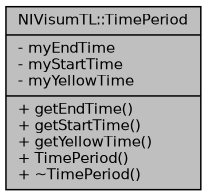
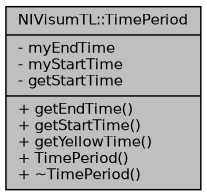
(77, 81) -> (71, 81)
